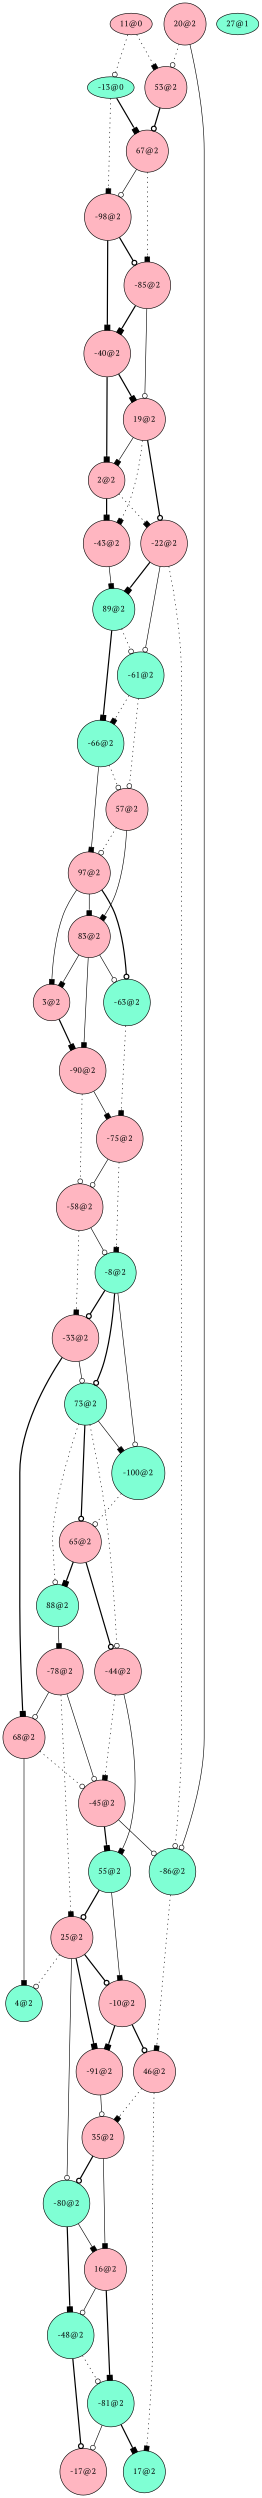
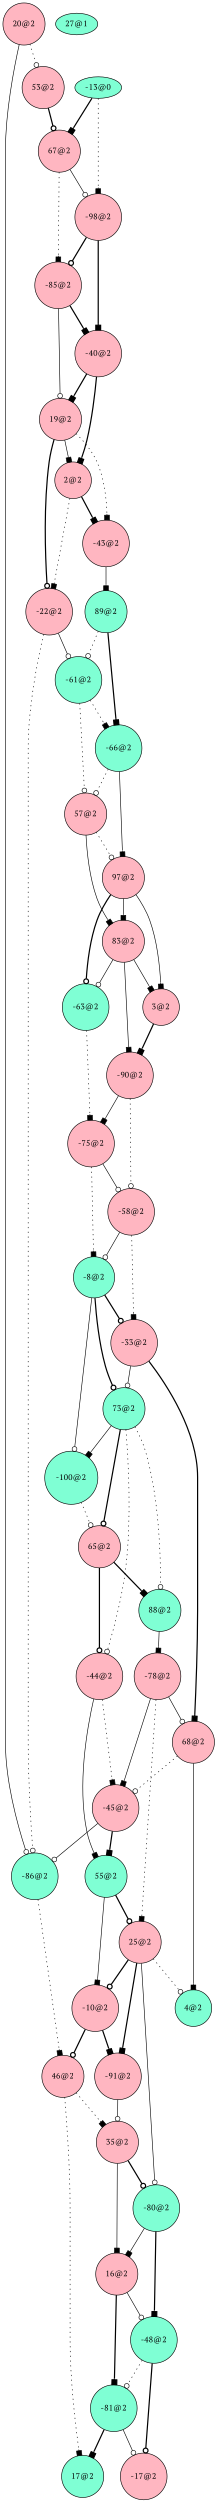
(131, 24) -> none
(140, 575) -> none
(80, 1735) -> (137, 1739)
